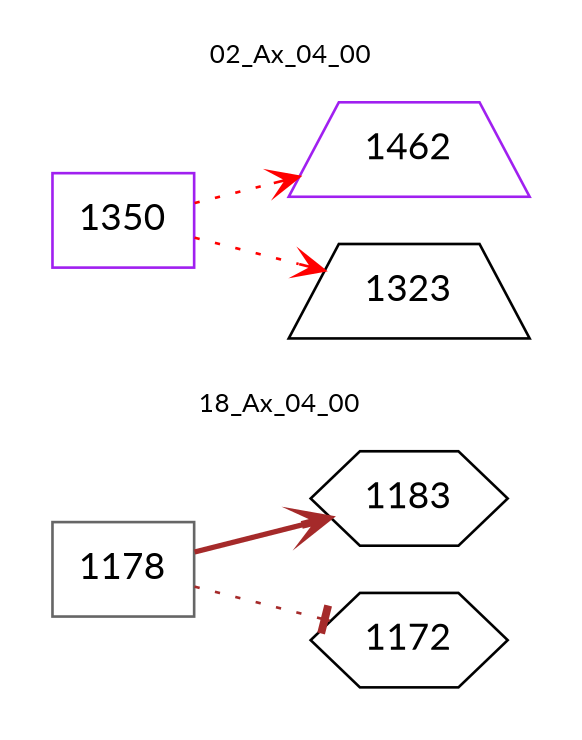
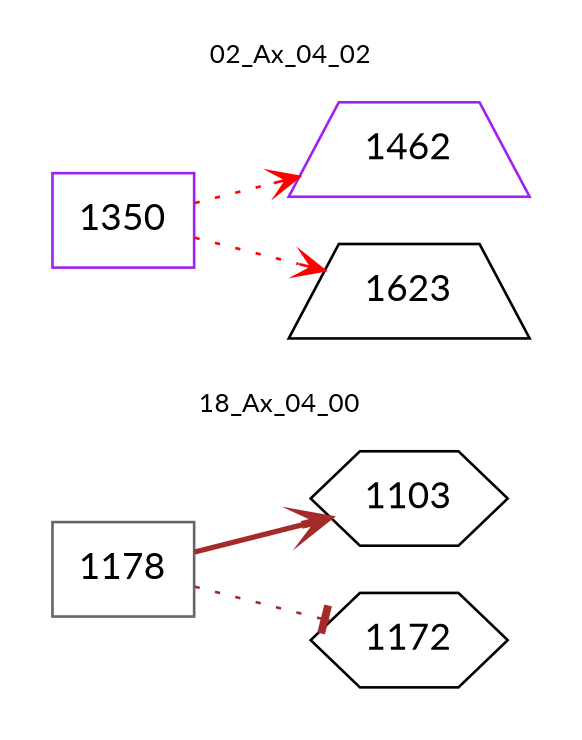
(291, 56) -> (291, 56)
(409, 291) -> (409, 291)
(409, 498) -> (409, 498)
